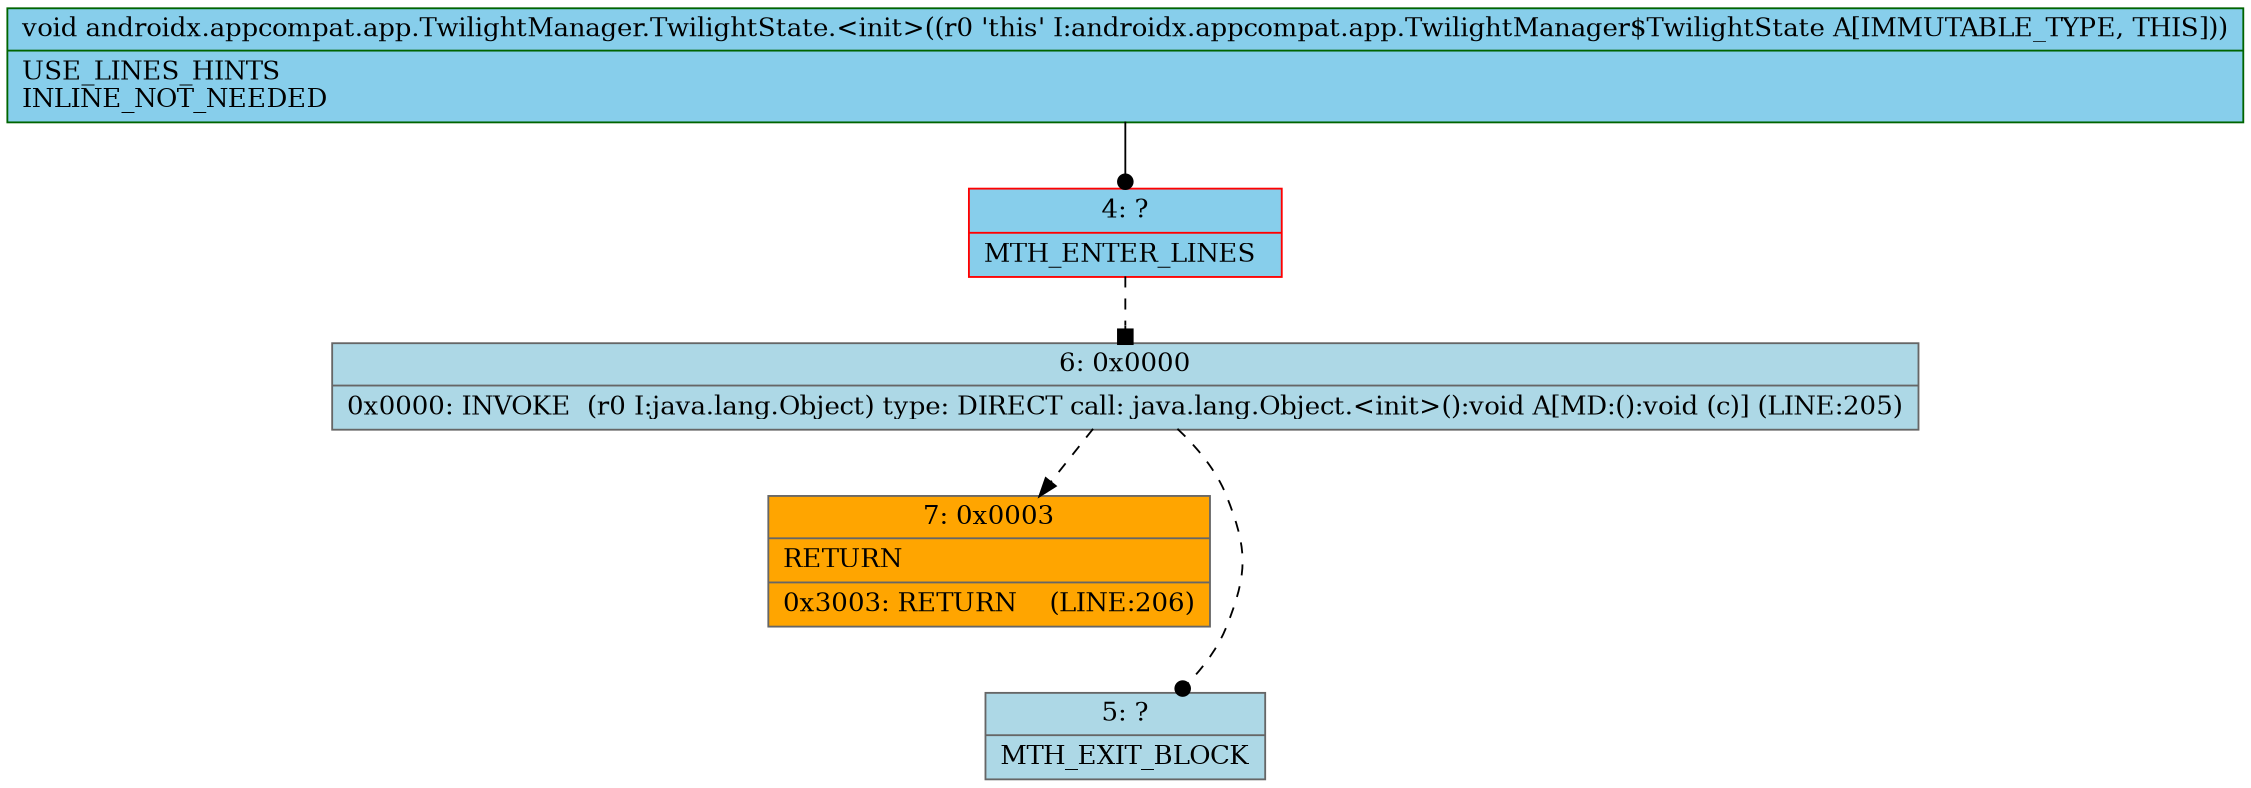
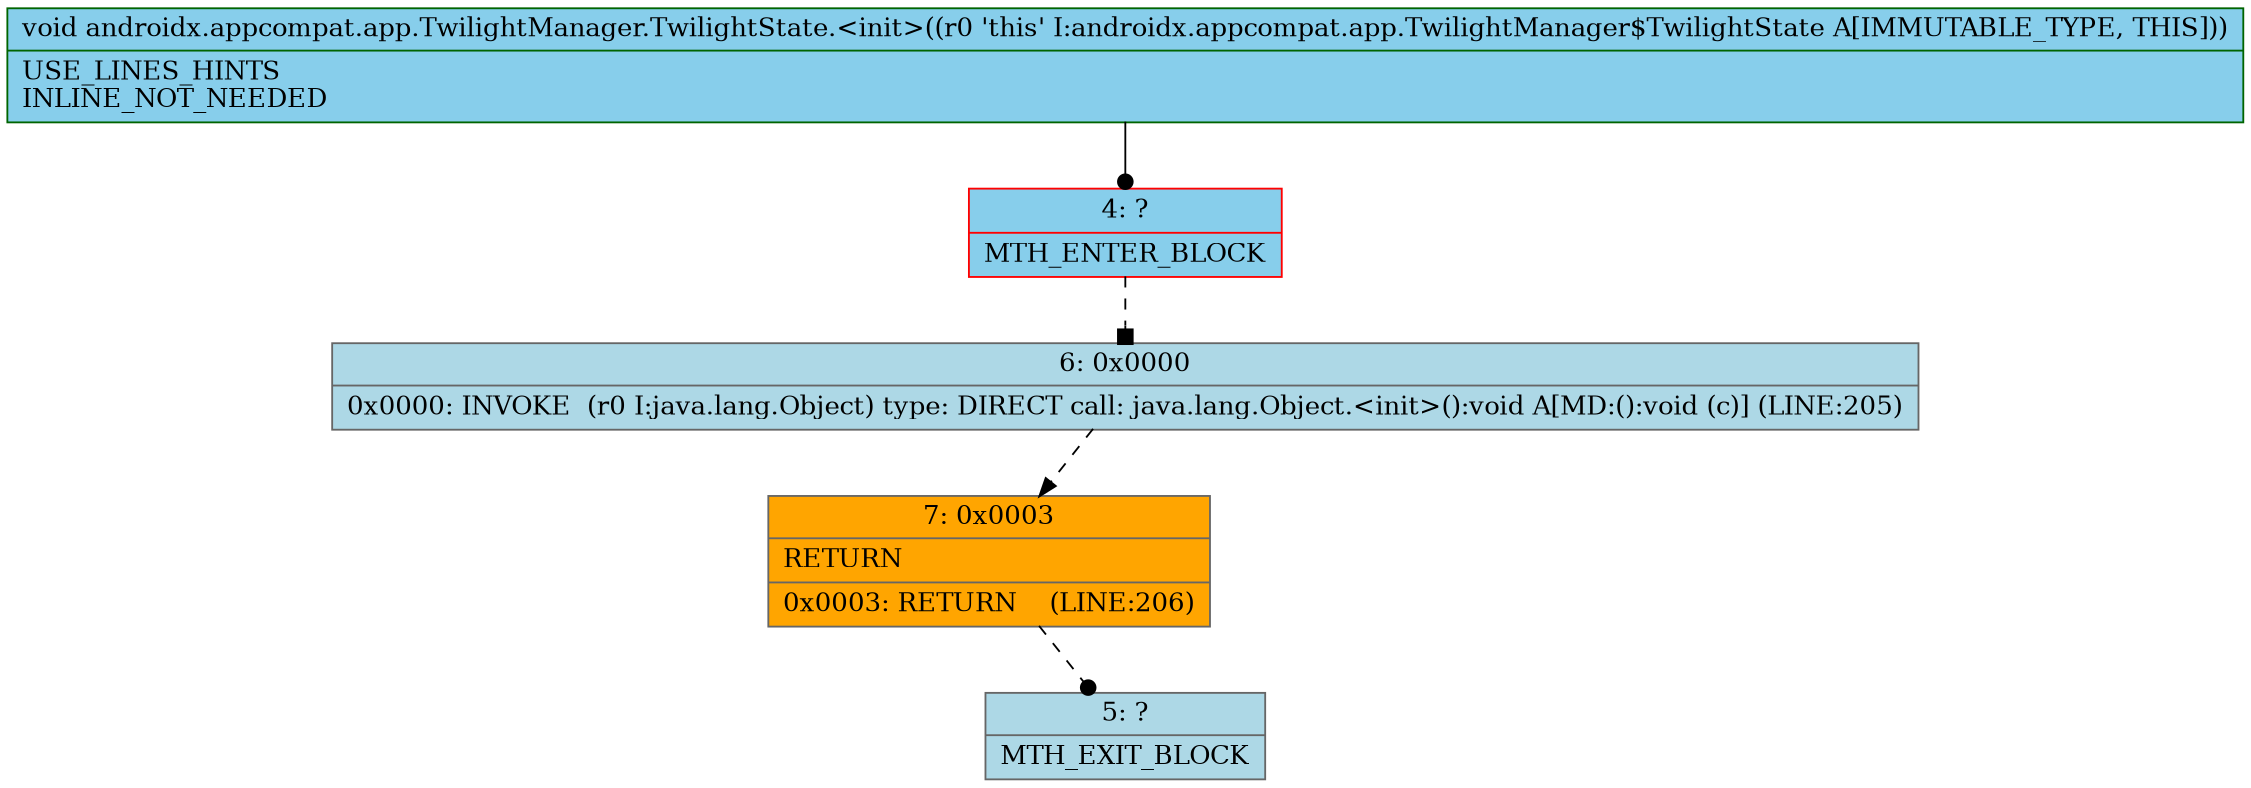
(1120, 254) -> (1125, 254)
(1242, 554) -> (1061, 654)
(989, 604) -> (989, 604)
